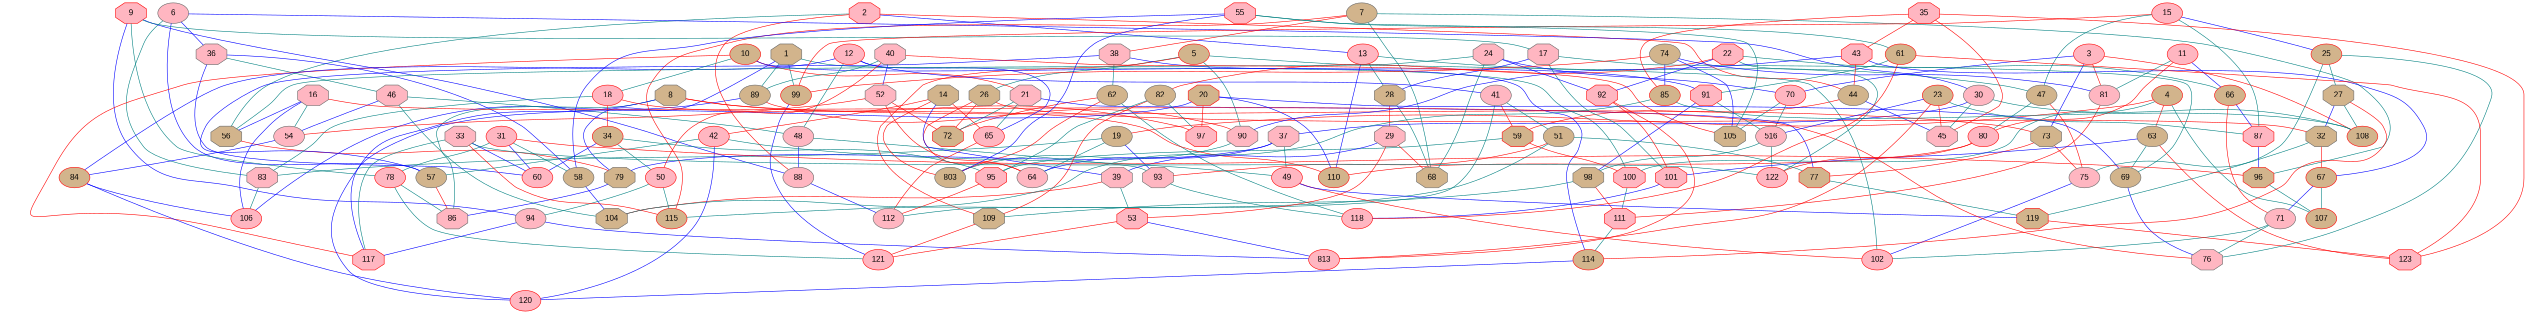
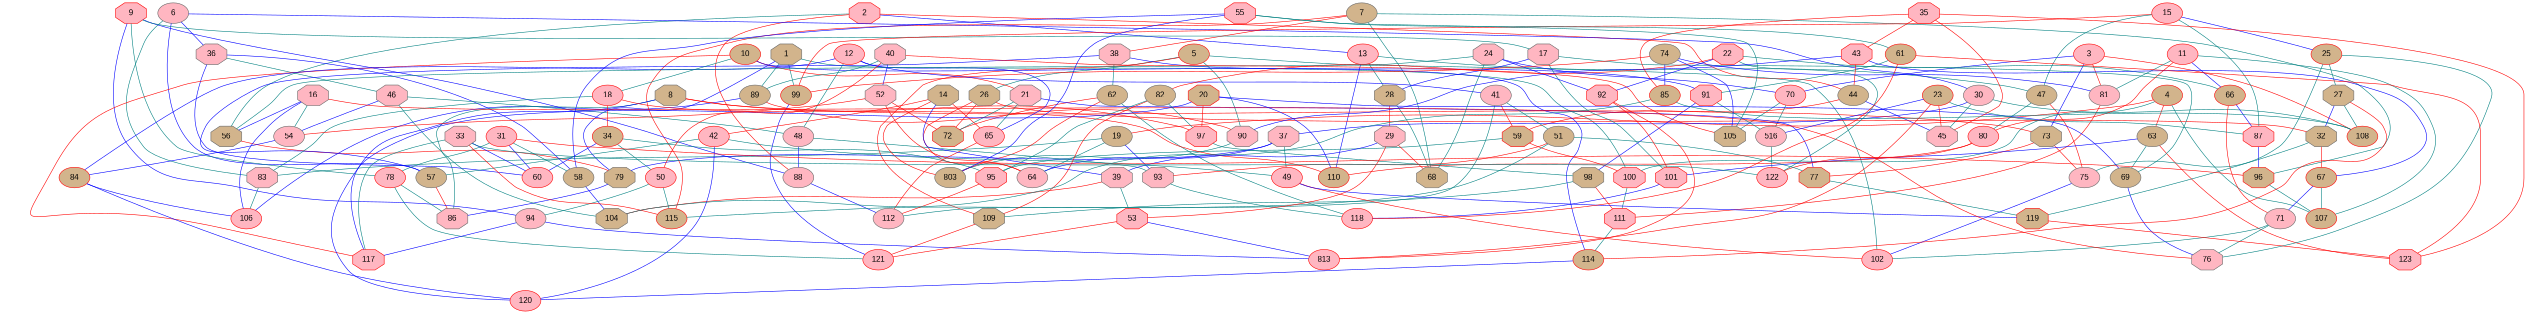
none -> (2404, 92)
(1643, 160) -> (1483, 169)
